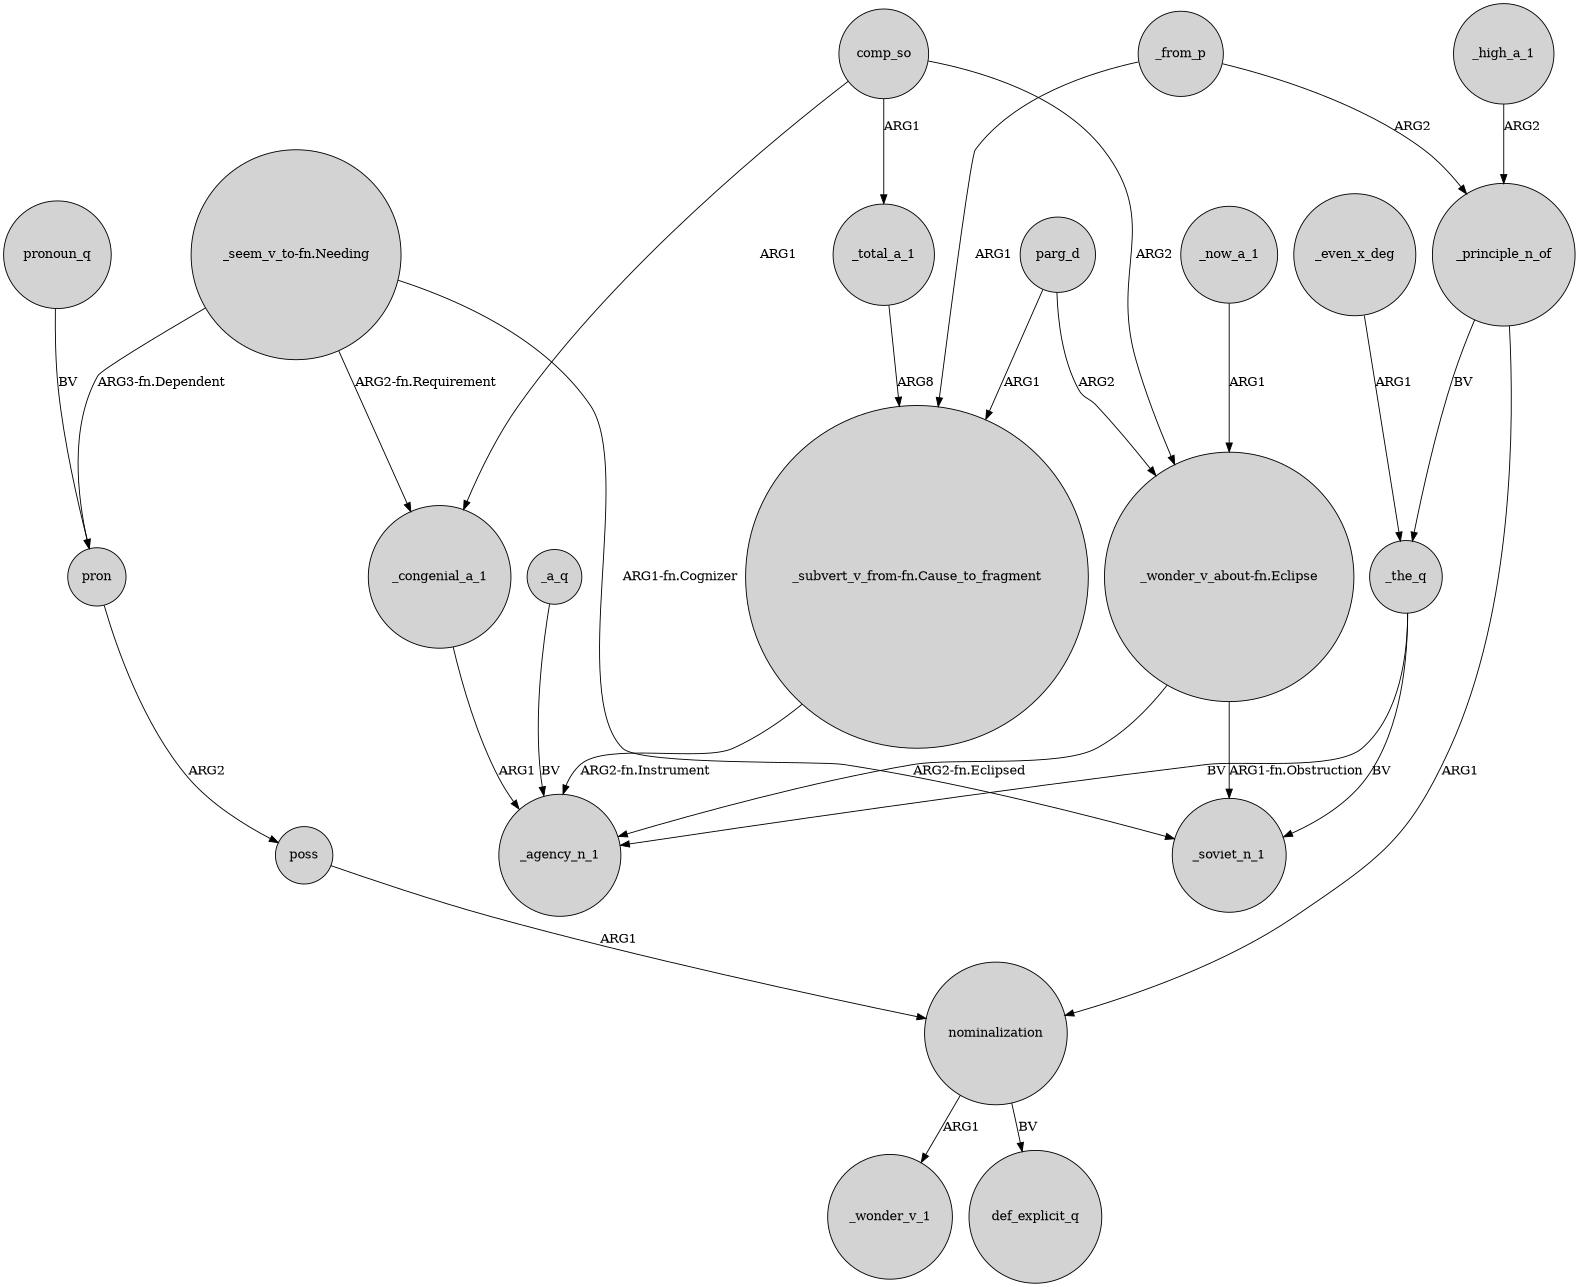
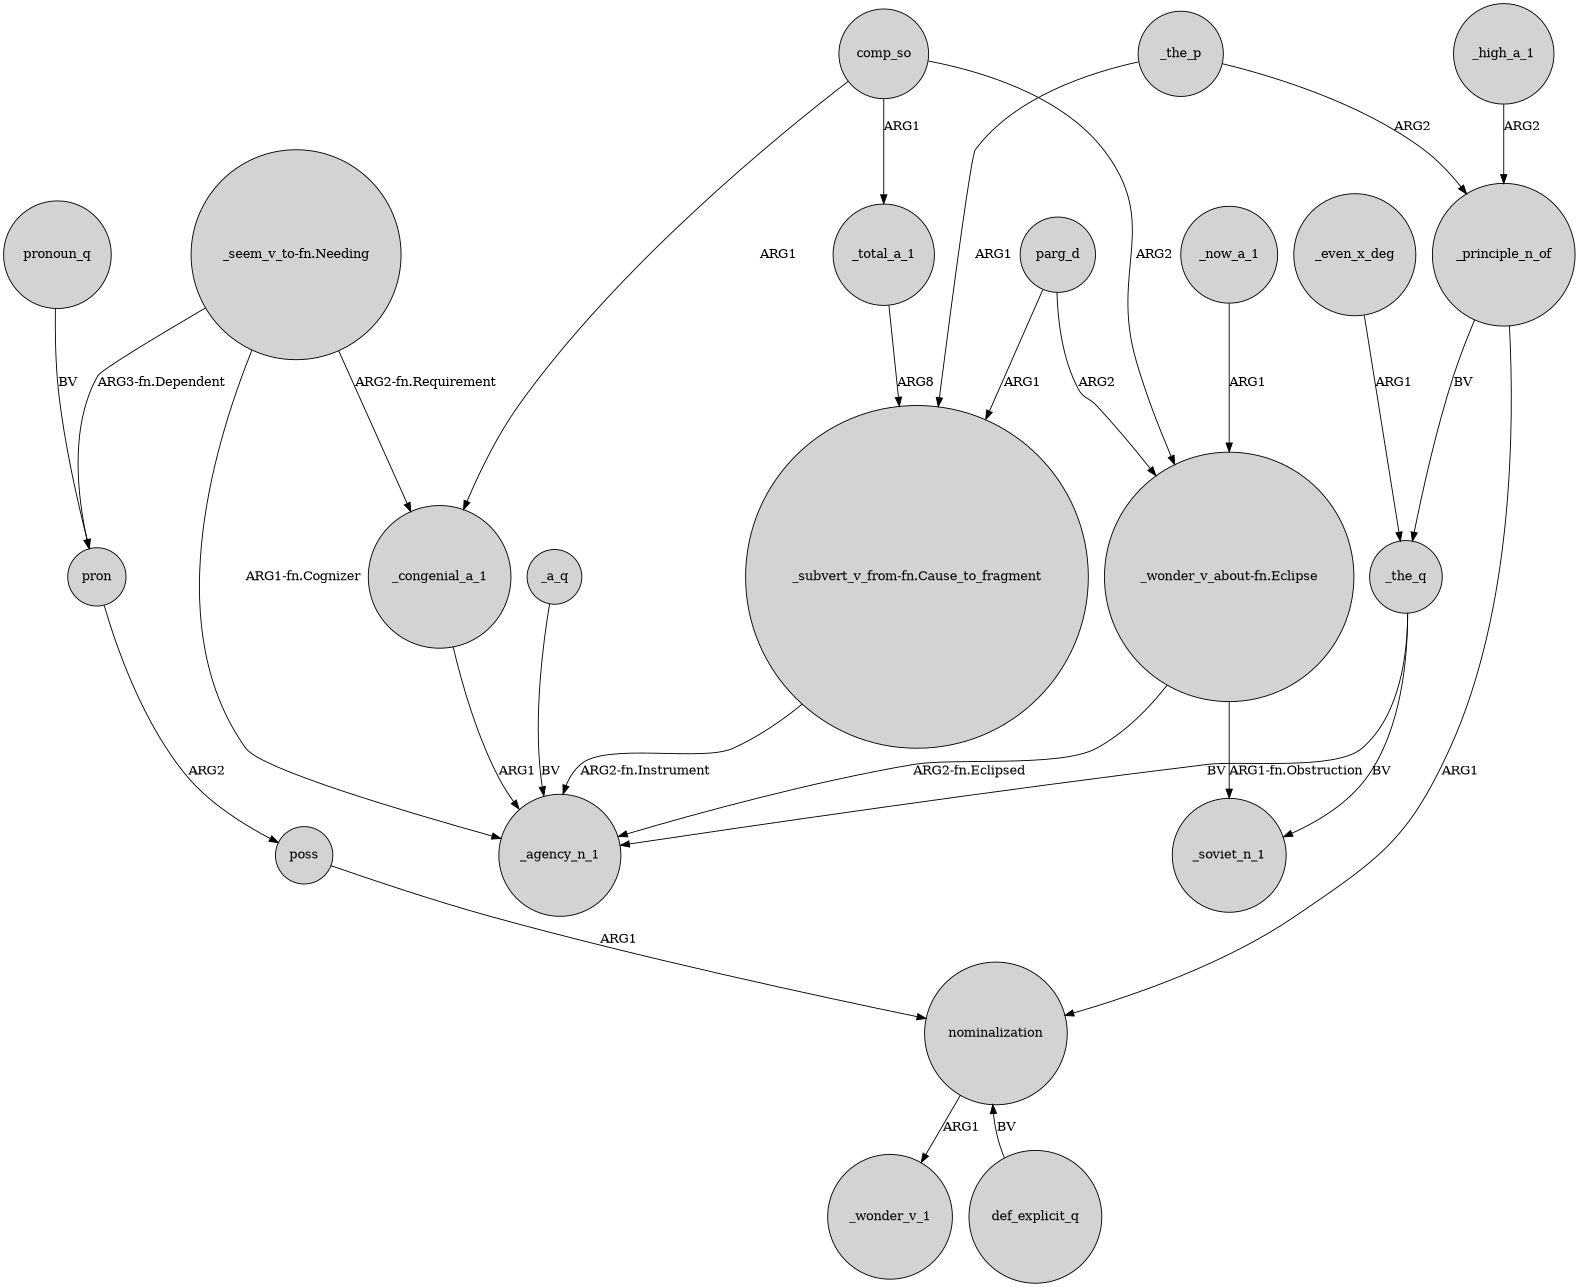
(1181, 54) -> (1181, 54)
(615, 735) -> (214, 680)
(1016, 1123) -> (997, 1136)
